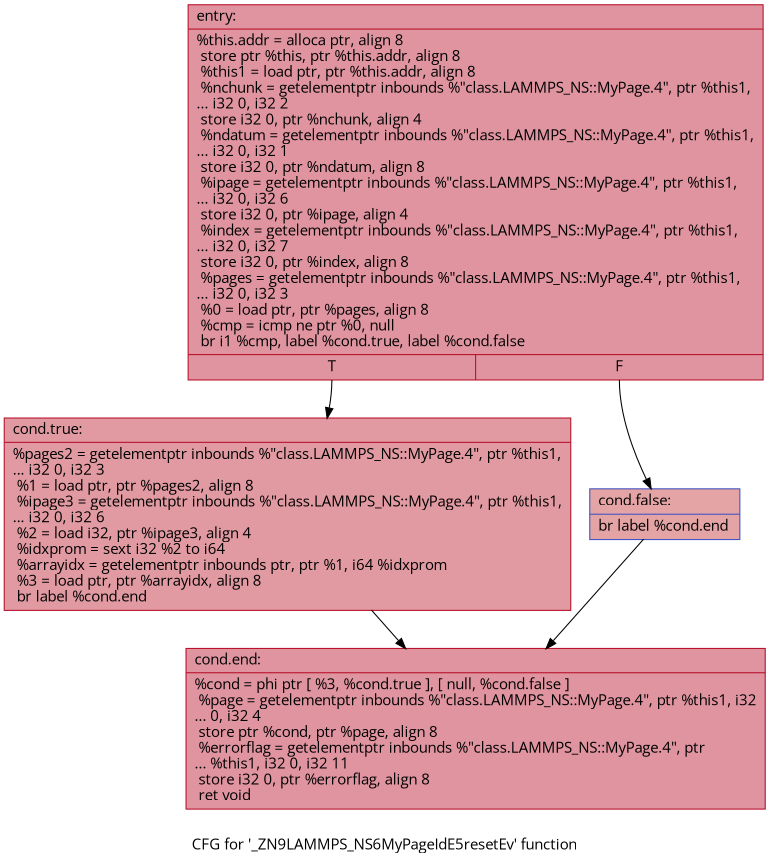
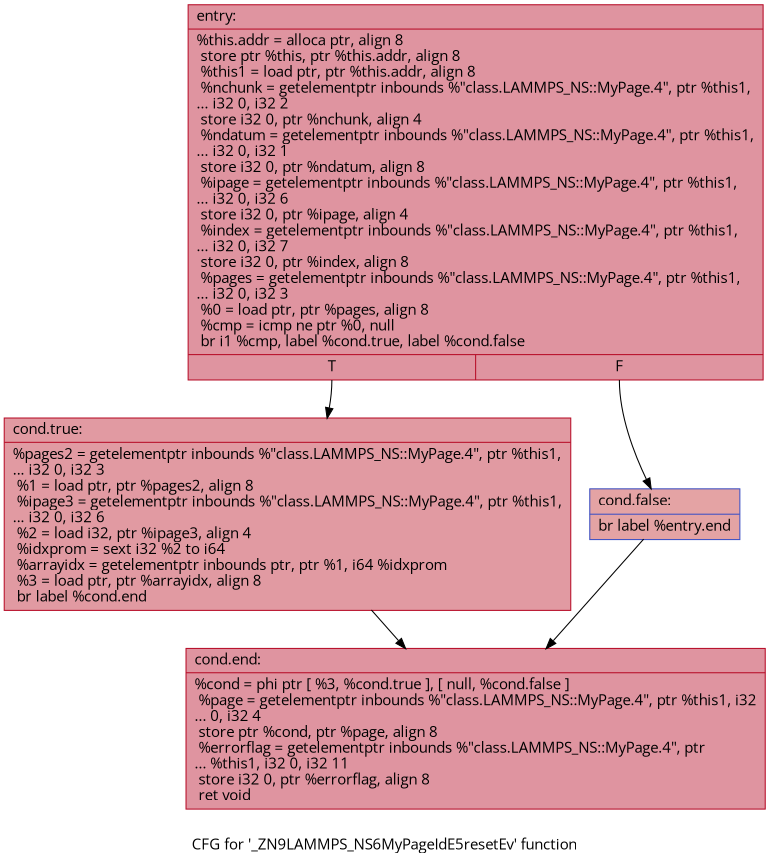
(664, 526) -> (665, 526)
